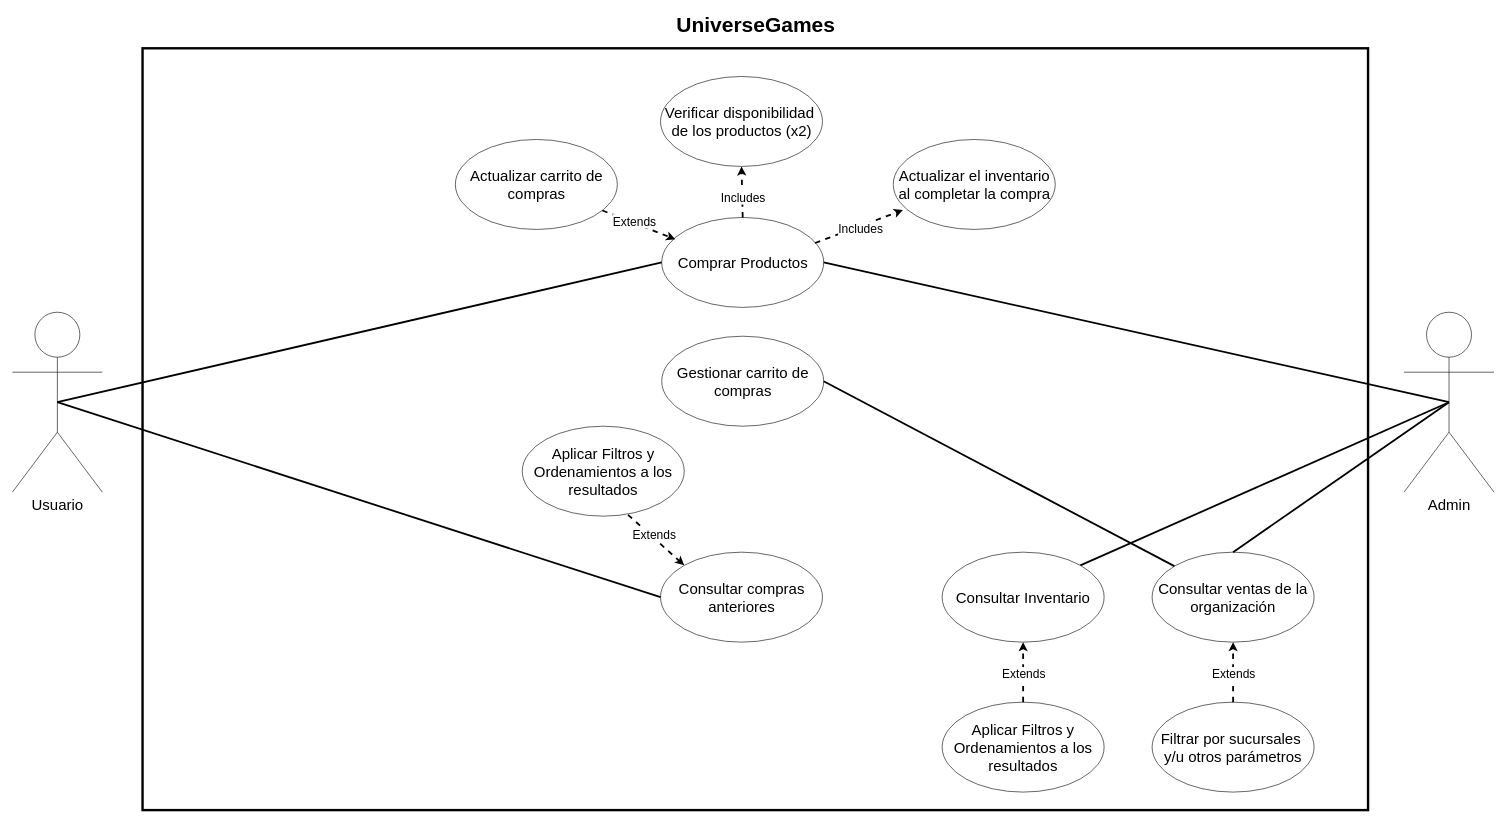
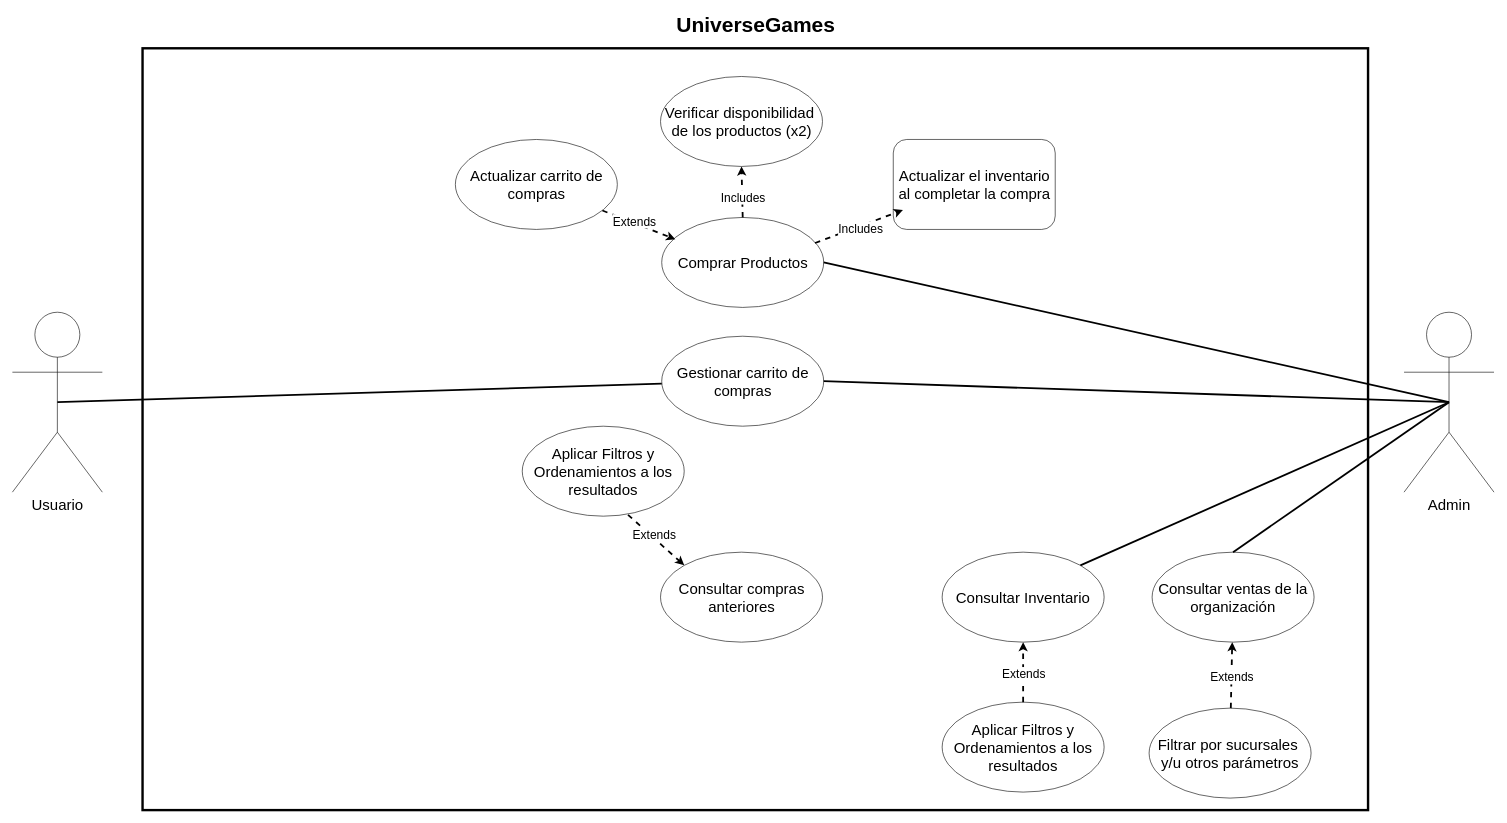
(974, 185) -> (974, 185)
(363, 331) -> none
(999, 474) -> (1134, 392)
(360, 500) -> (362, 393)
(1233, 747) -> (1230, 753)
